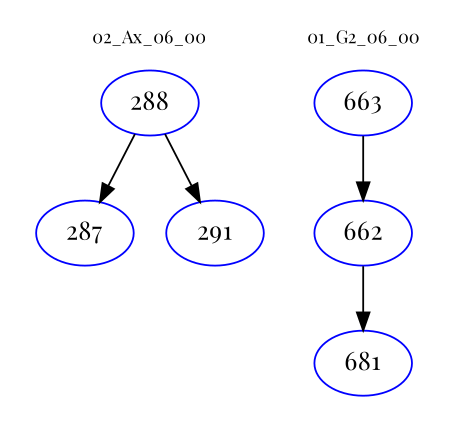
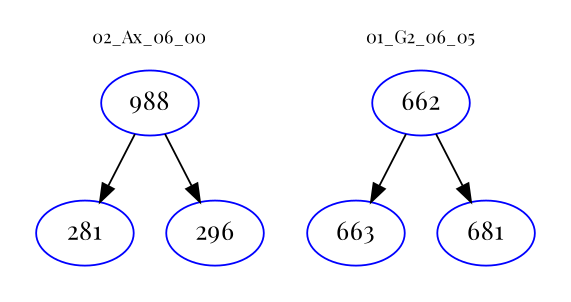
(364, 39) -> (421, 39)
(150, 103) -> (150, 103)
(363, 159) -> (393, 160)
(85, 233) -> (85, 233)
(215, 233) -> (215, 233)
